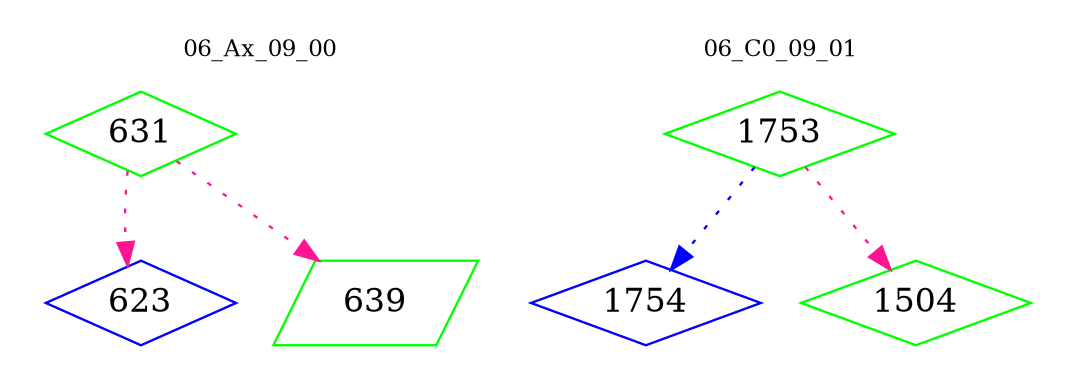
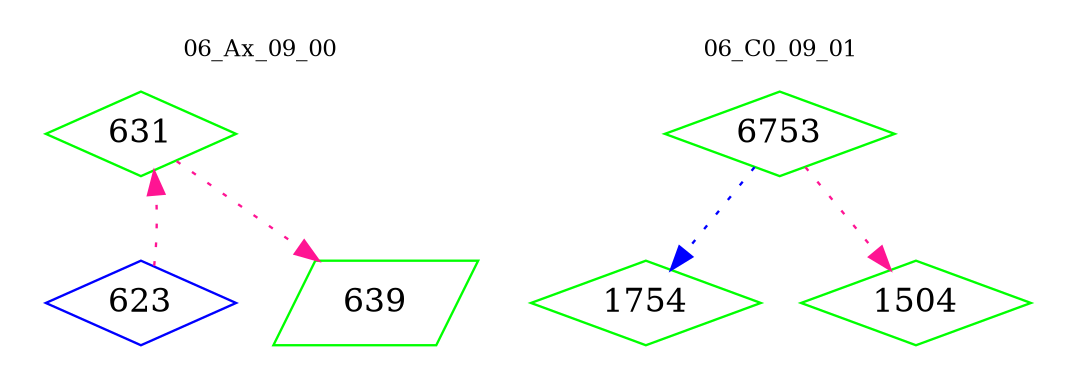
(780, 134) -> (780, 134)
(125, 206) -> (157, 230)
(646, 303) -> (646, 303)
